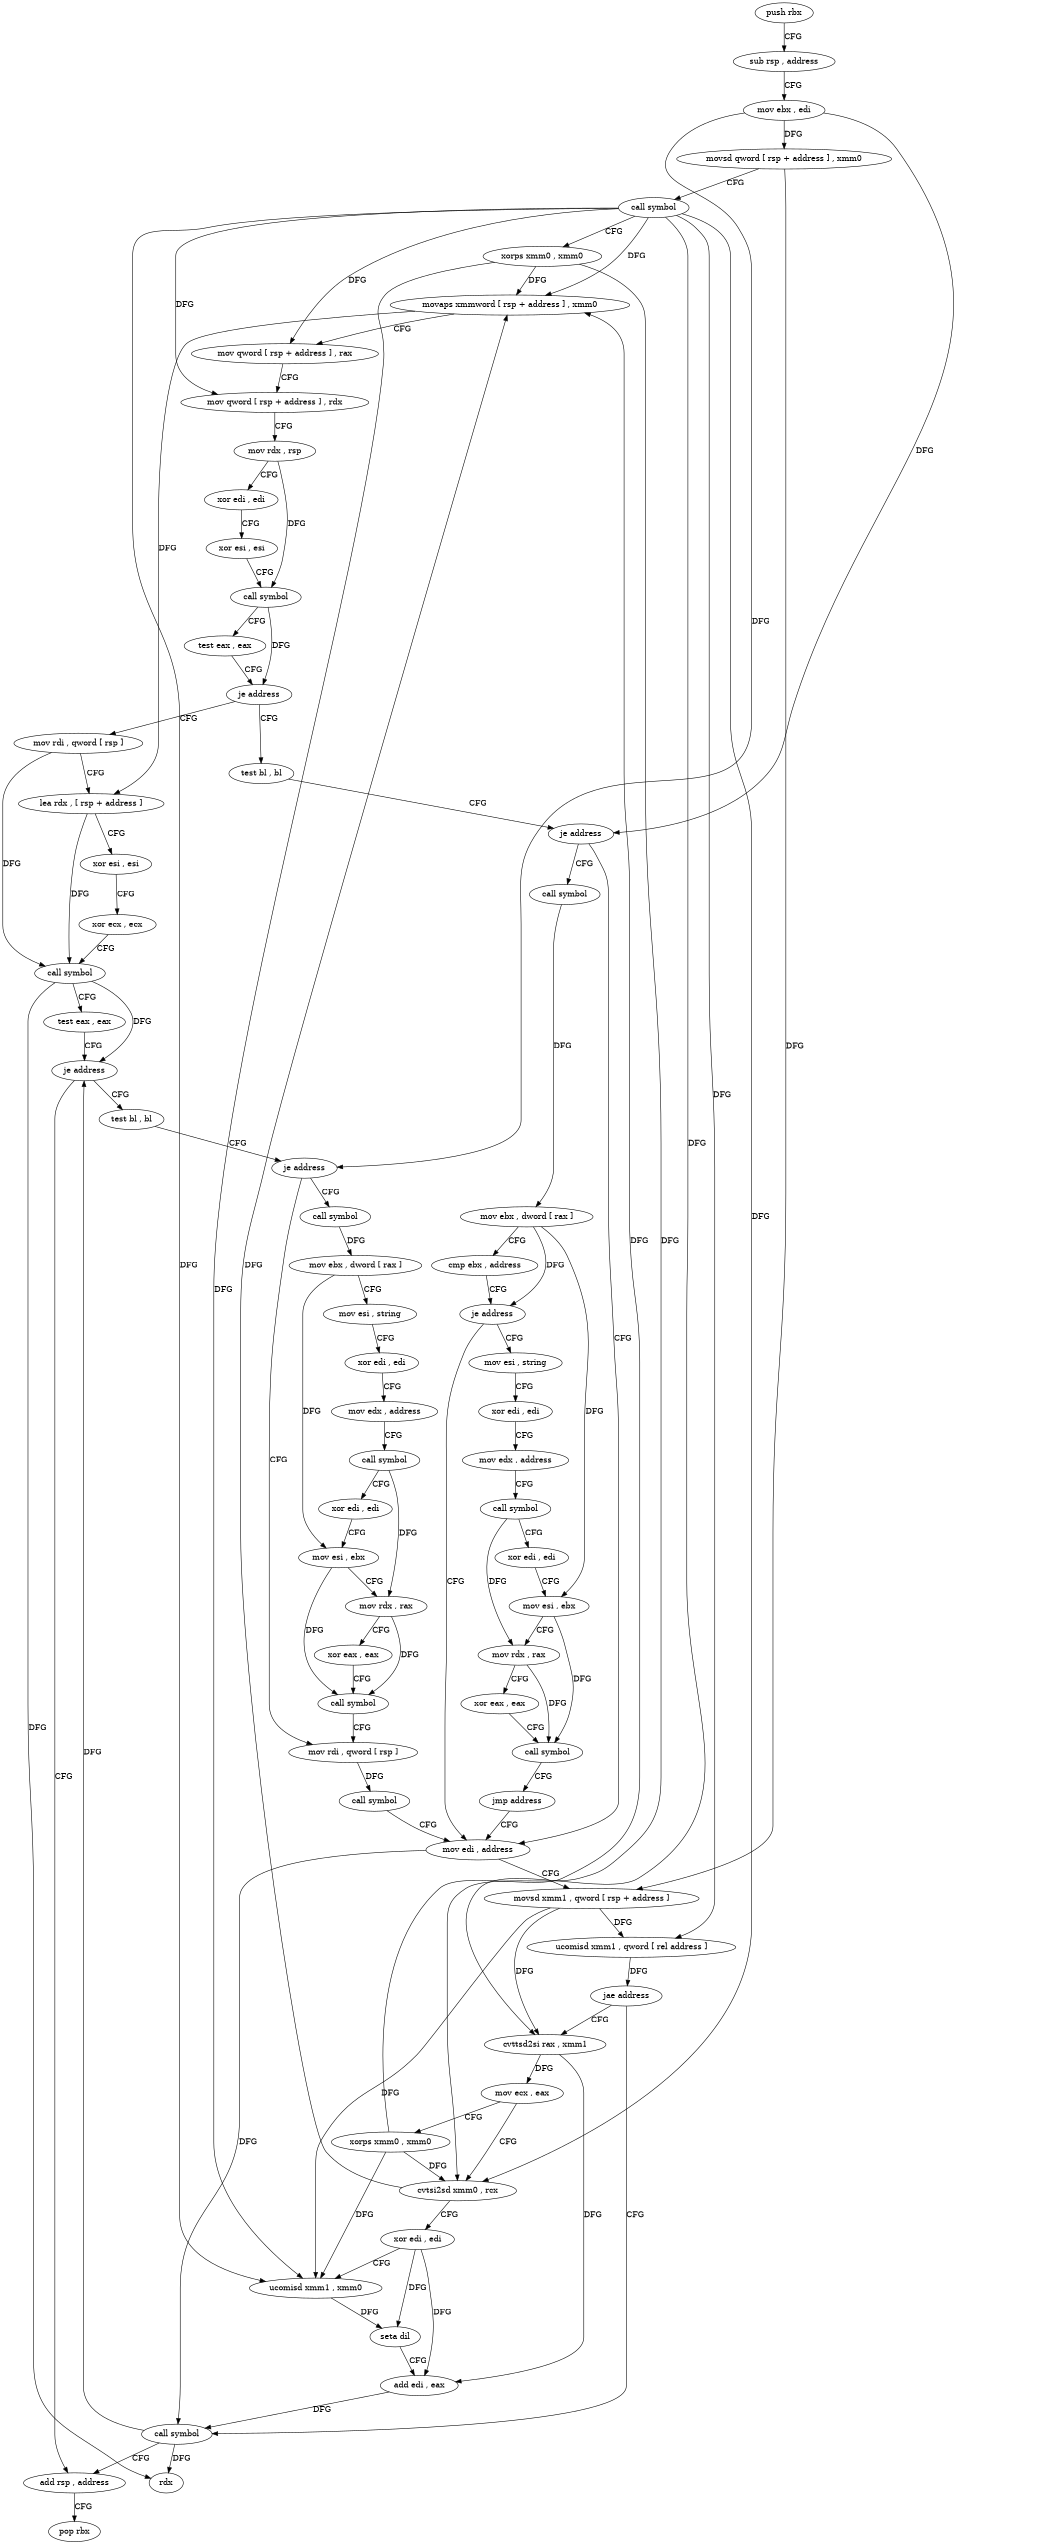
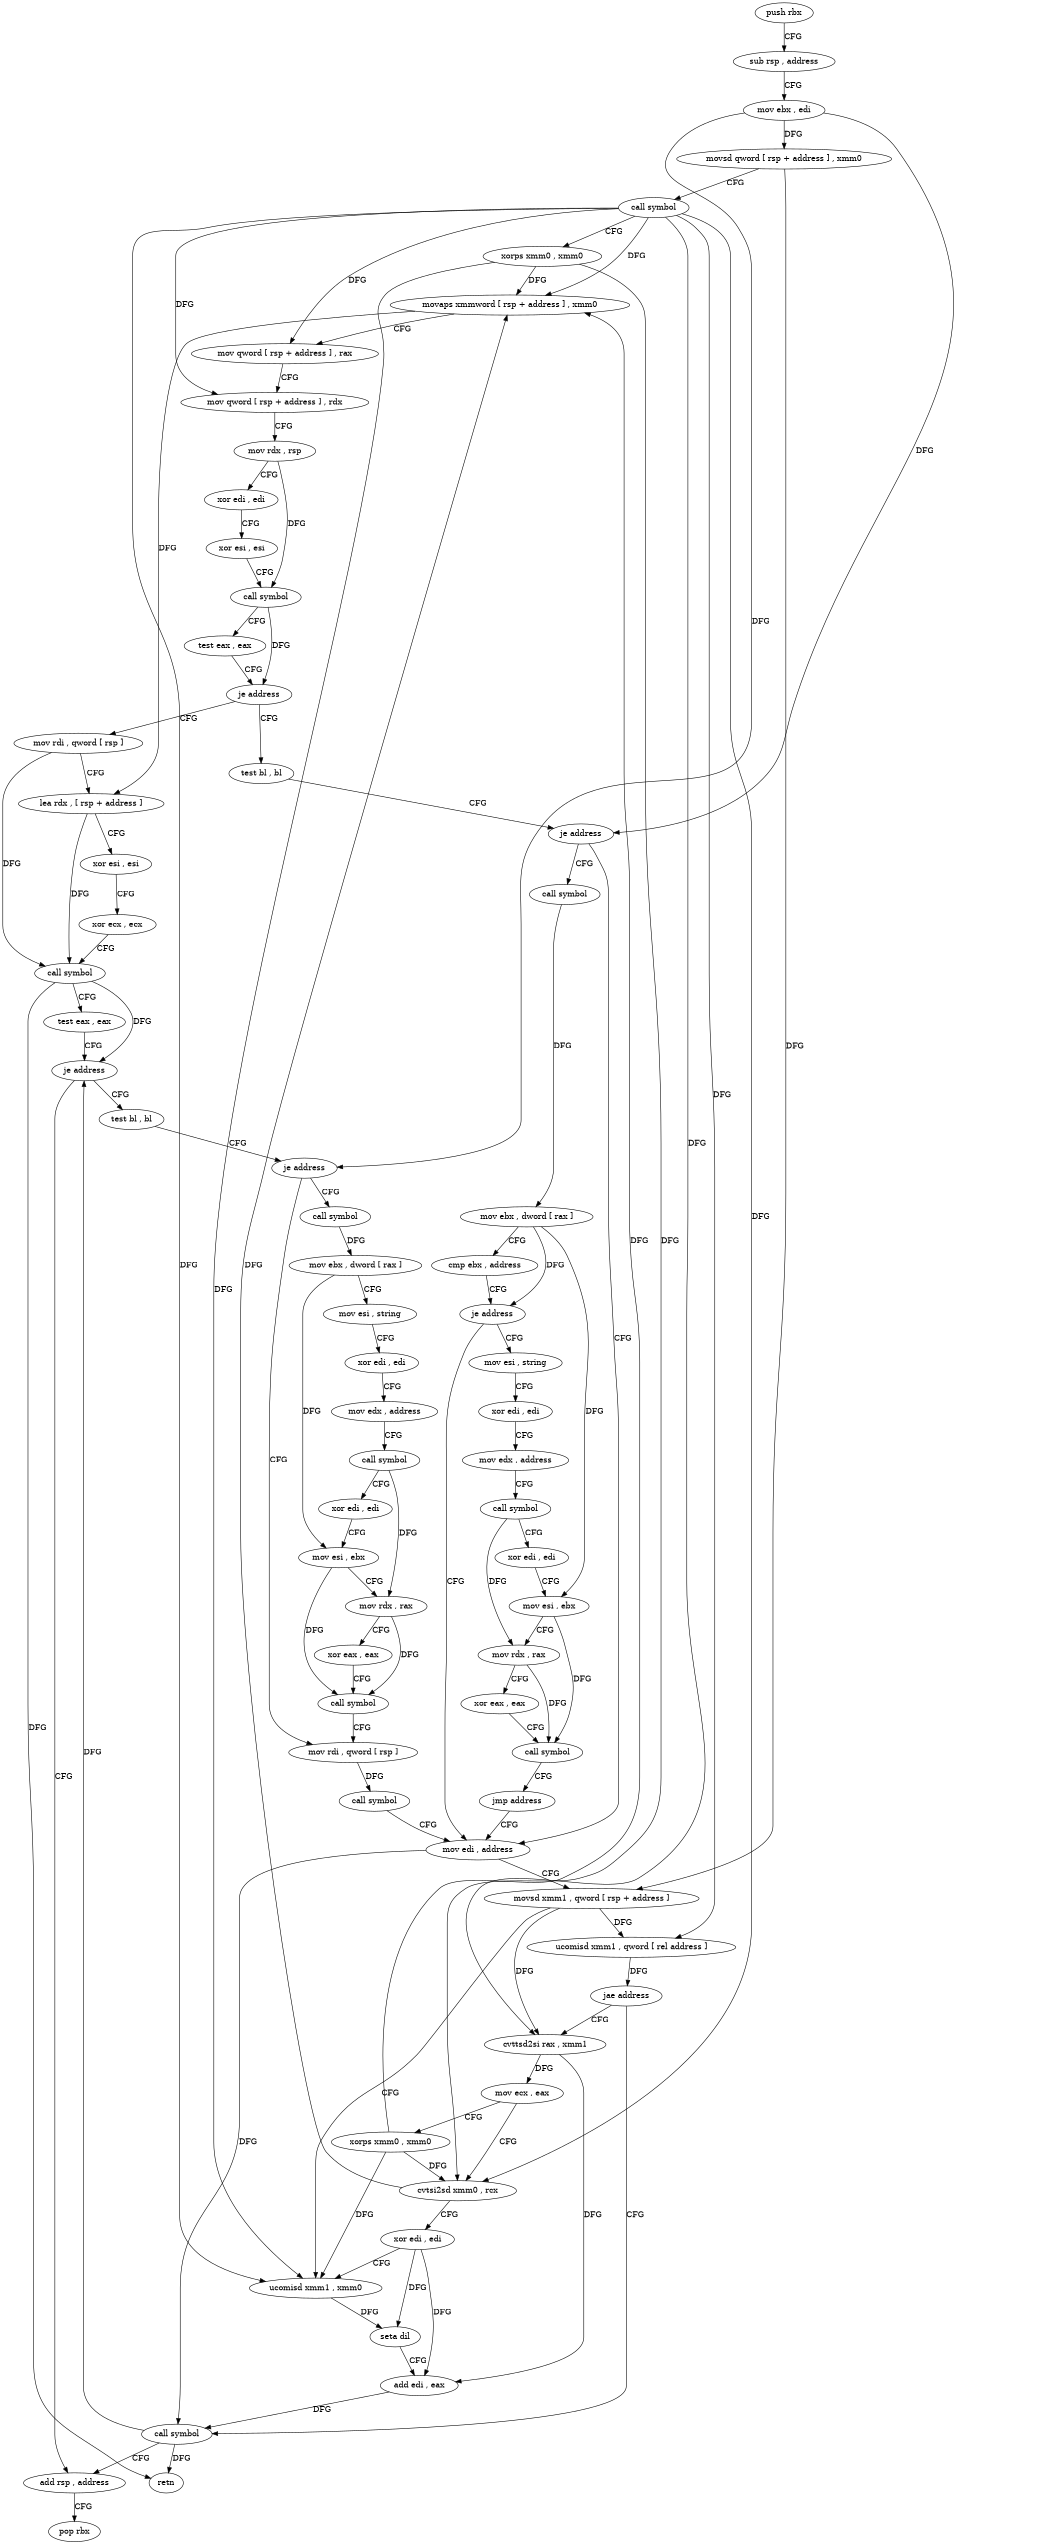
(390, 2093) -> (390, 2093)
(166, 2483) -> (166, 2483)
